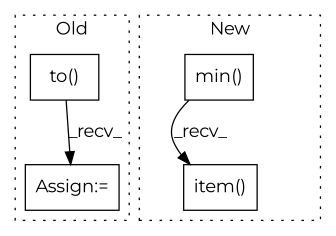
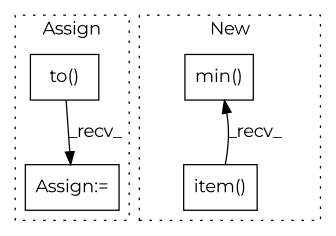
(72, 30) -> (72, 30)
(172, 126) -> (228, 139)
